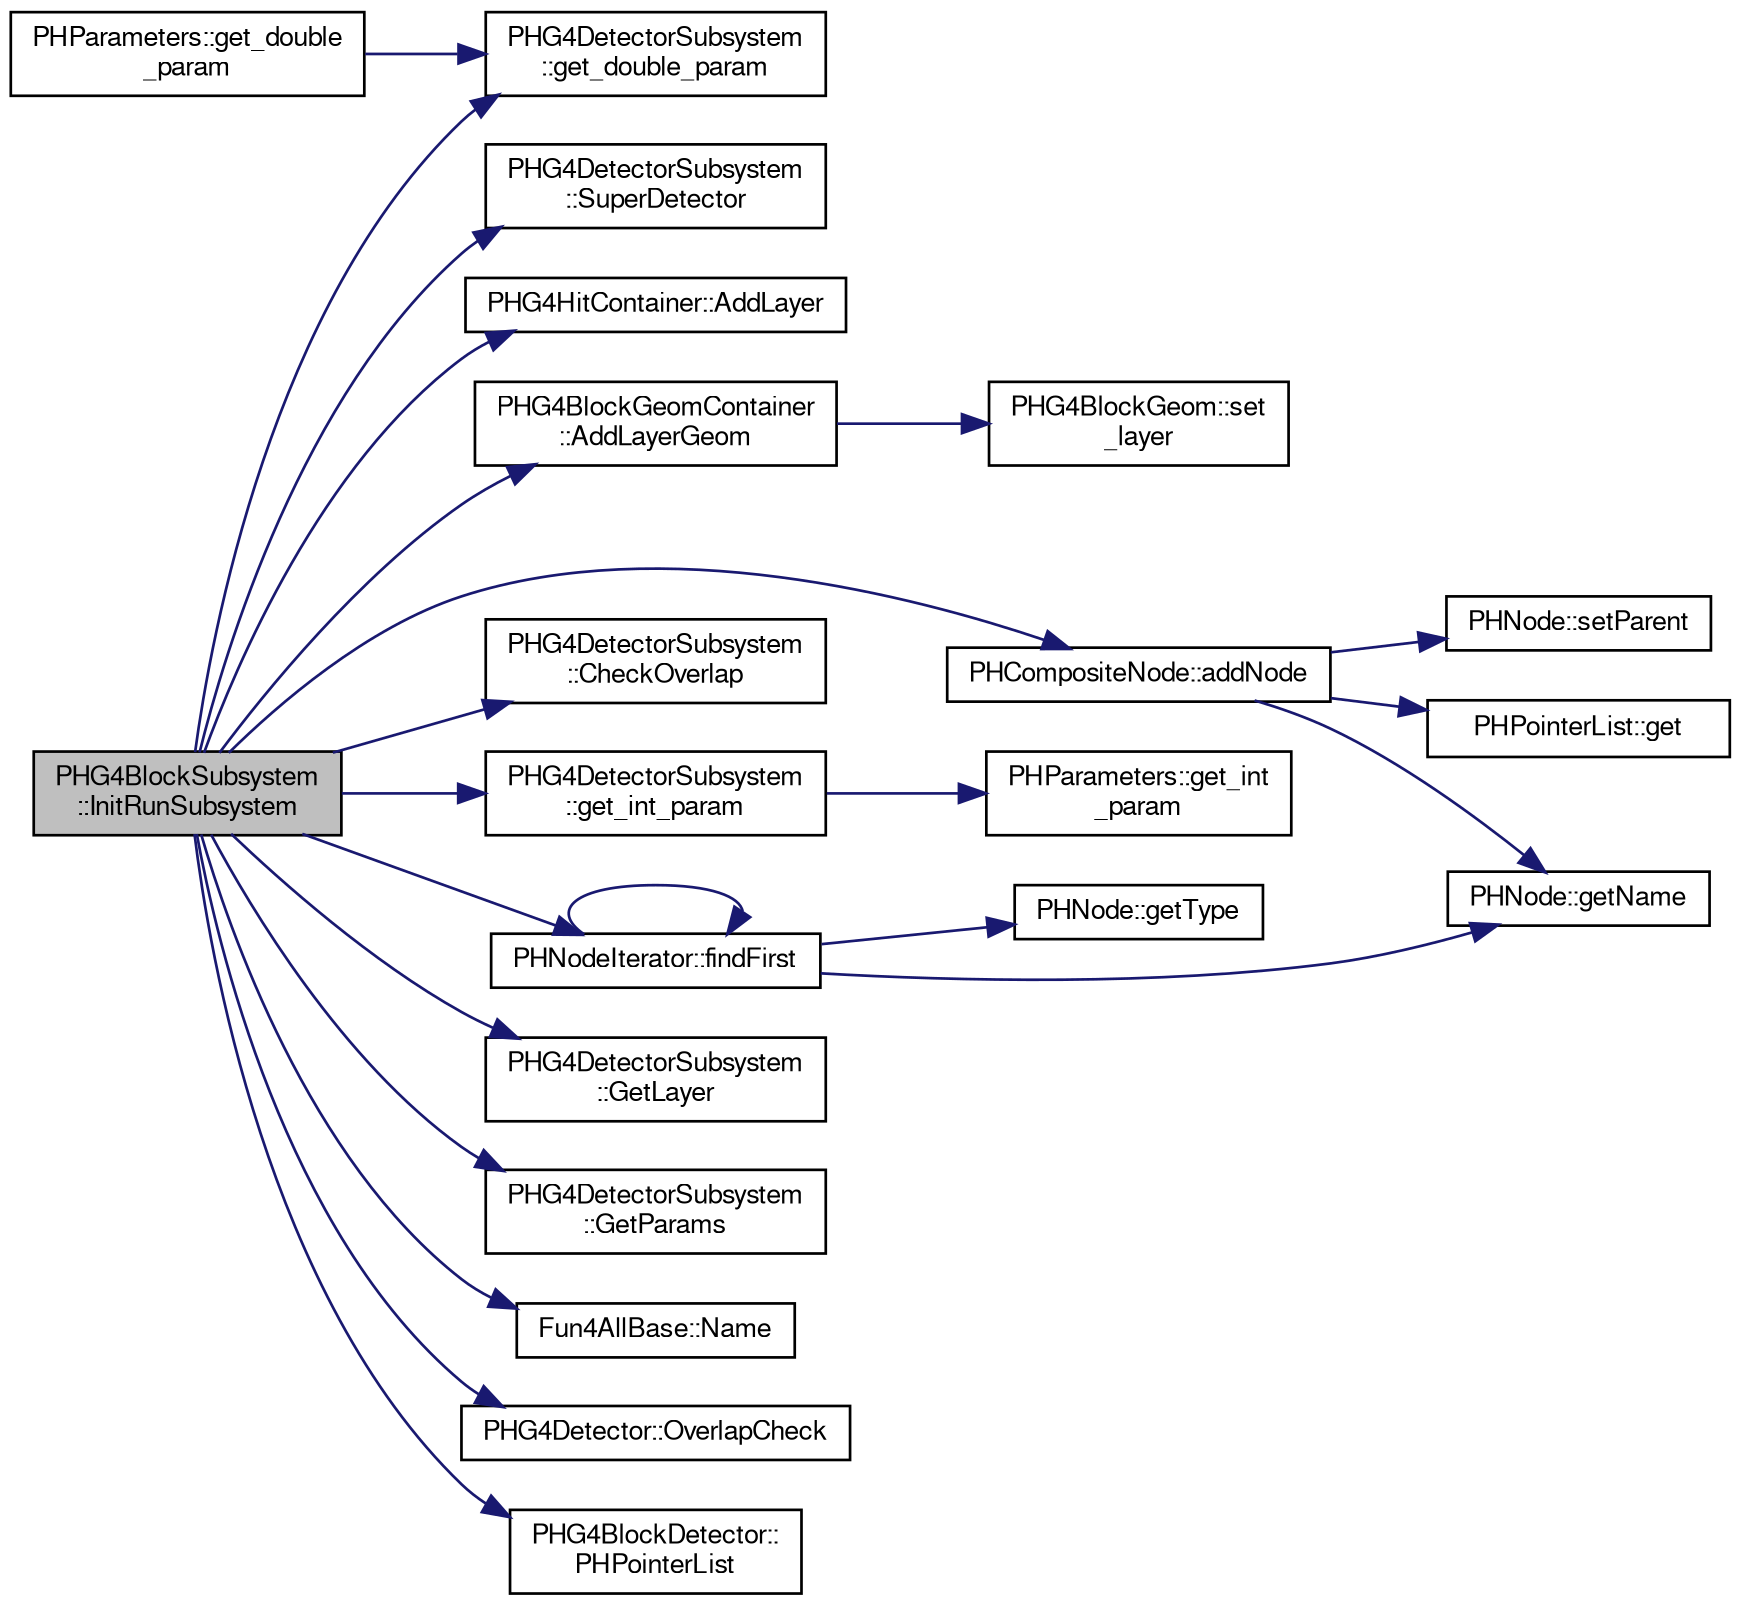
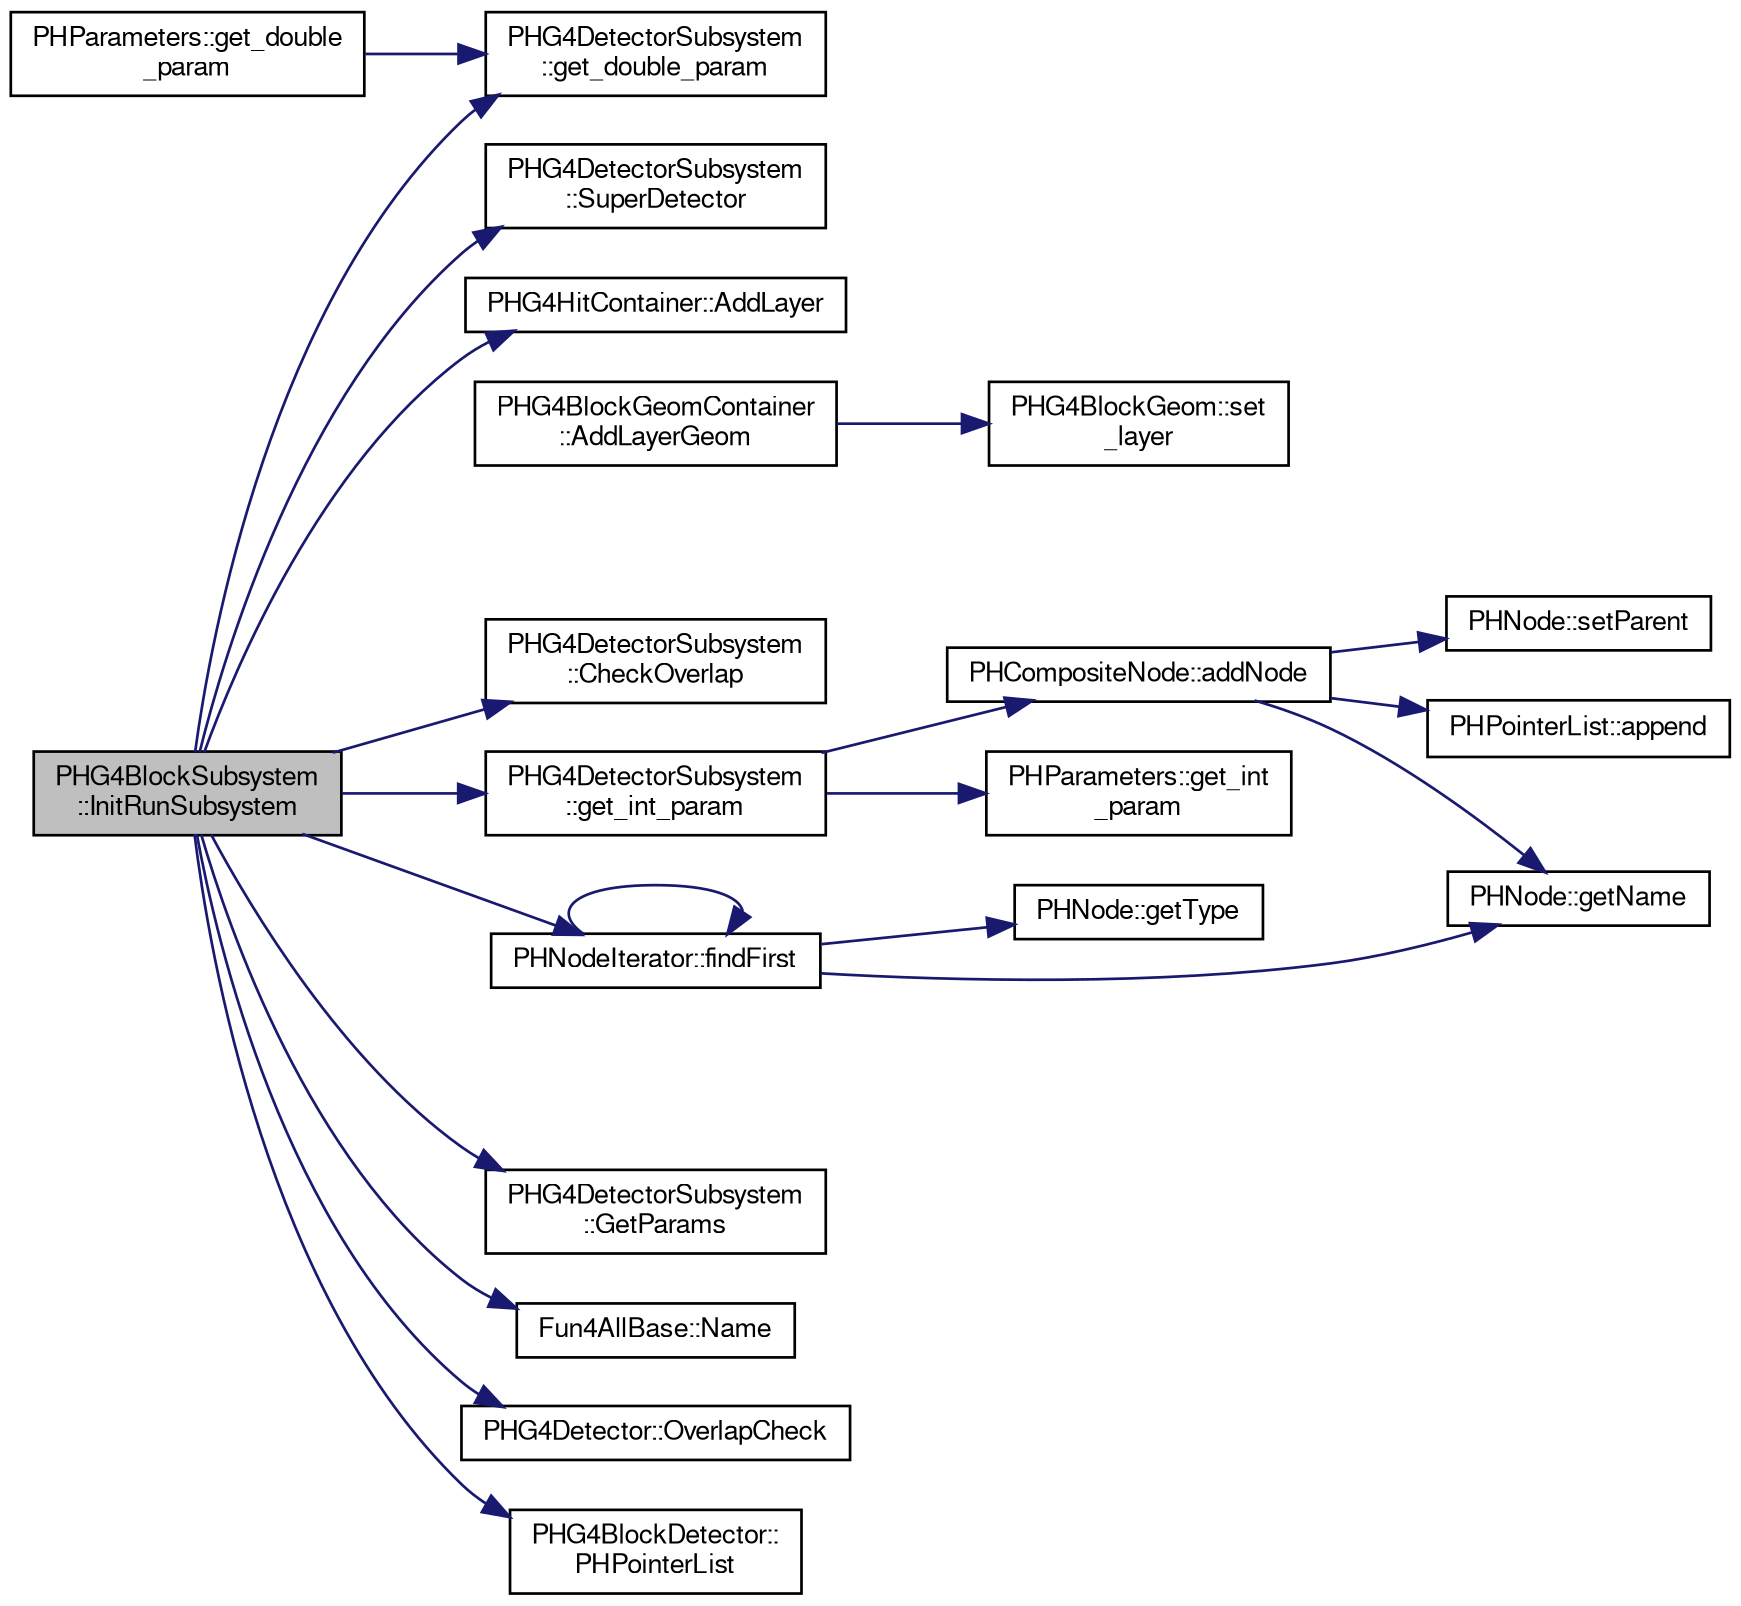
(614, 570) -> (914, 730)
(351, 599) -> none
(1579, 729) -> (1579, 729)
(656, 1079) -> none
